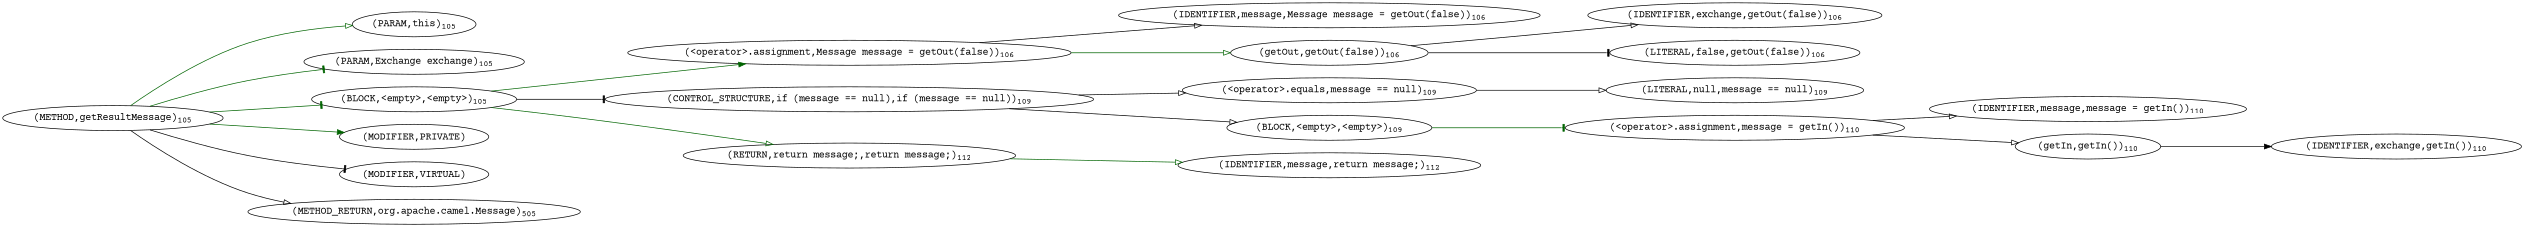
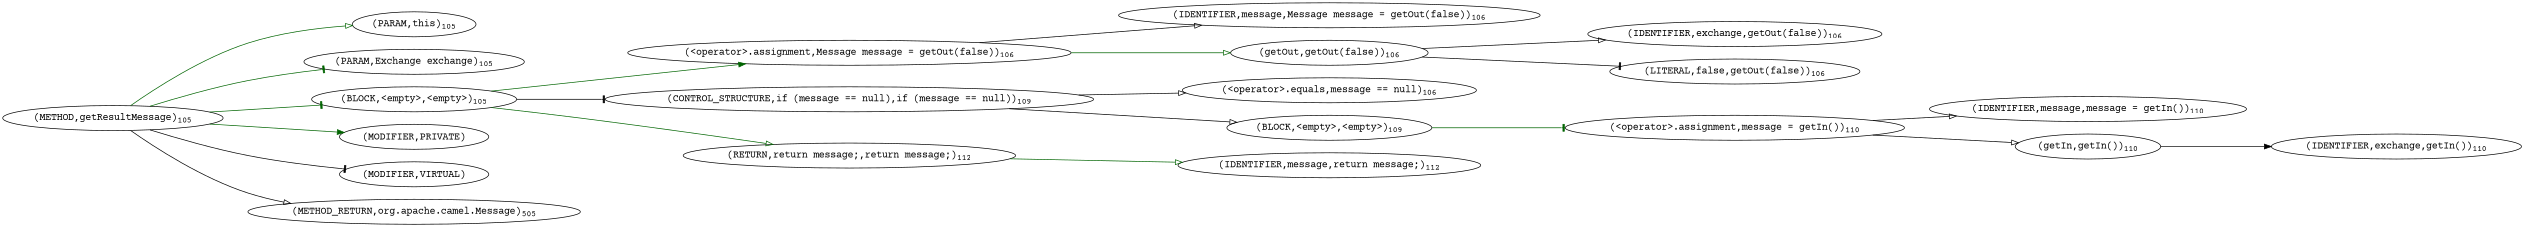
(1430, 89) -> (1430, 89)
(1735, 90) -> none
